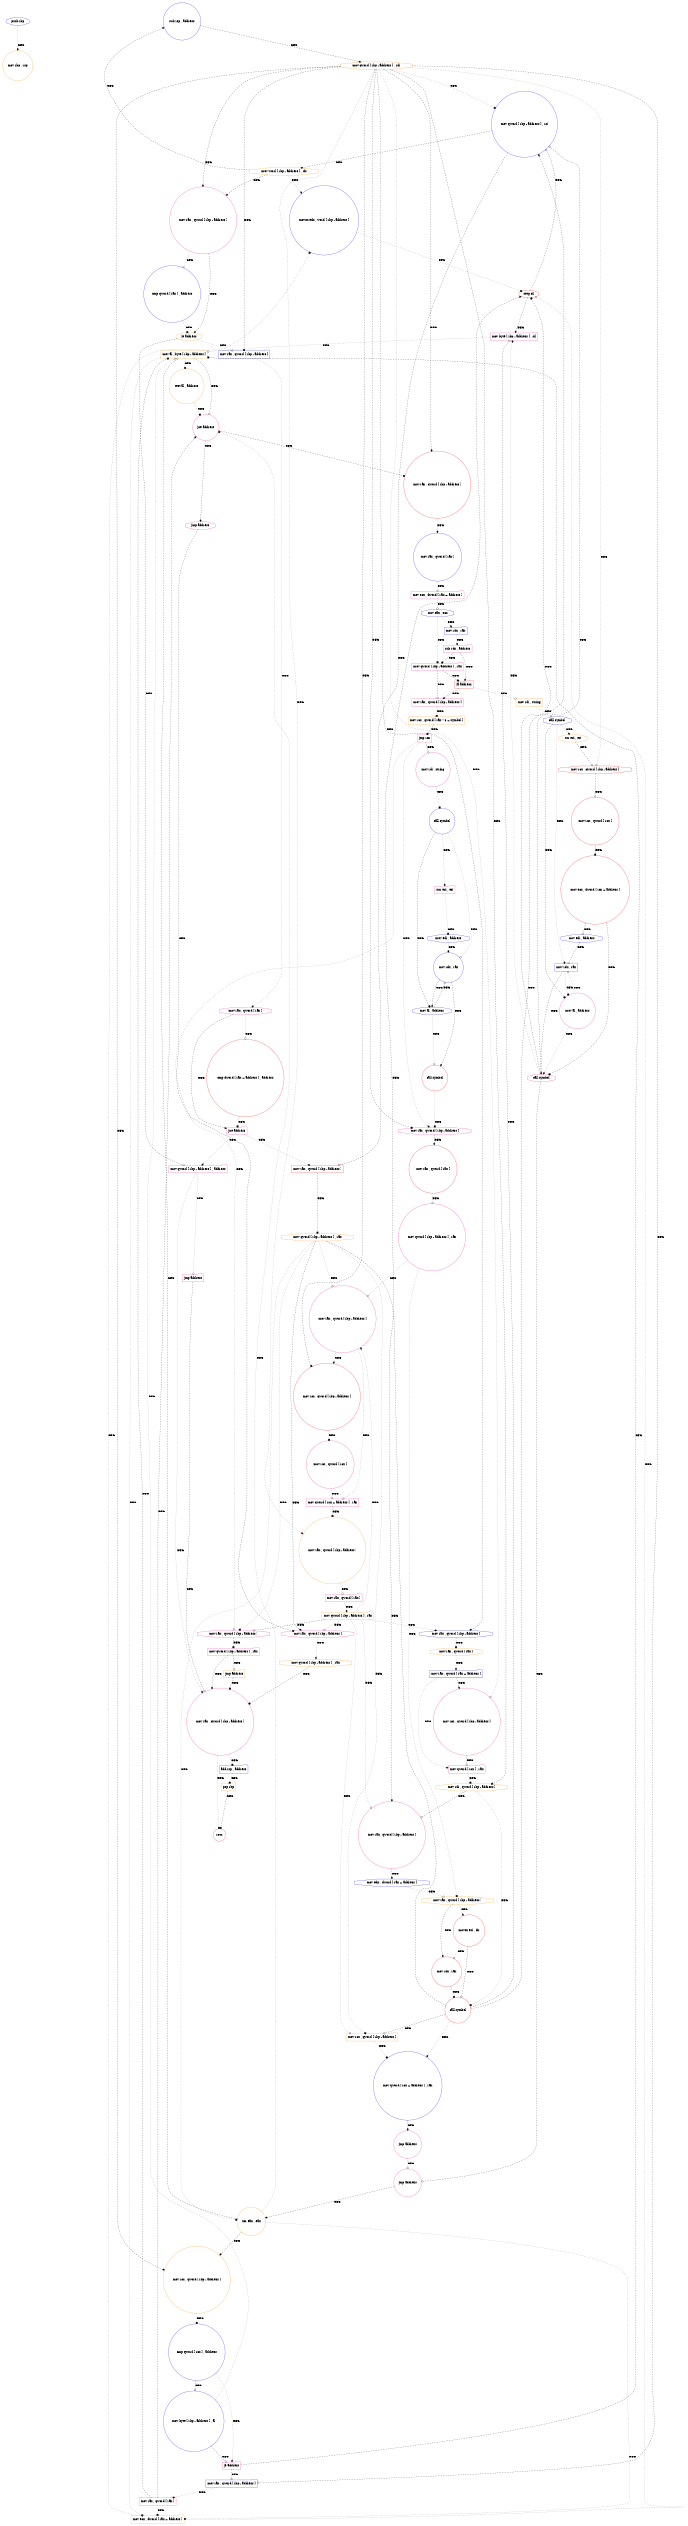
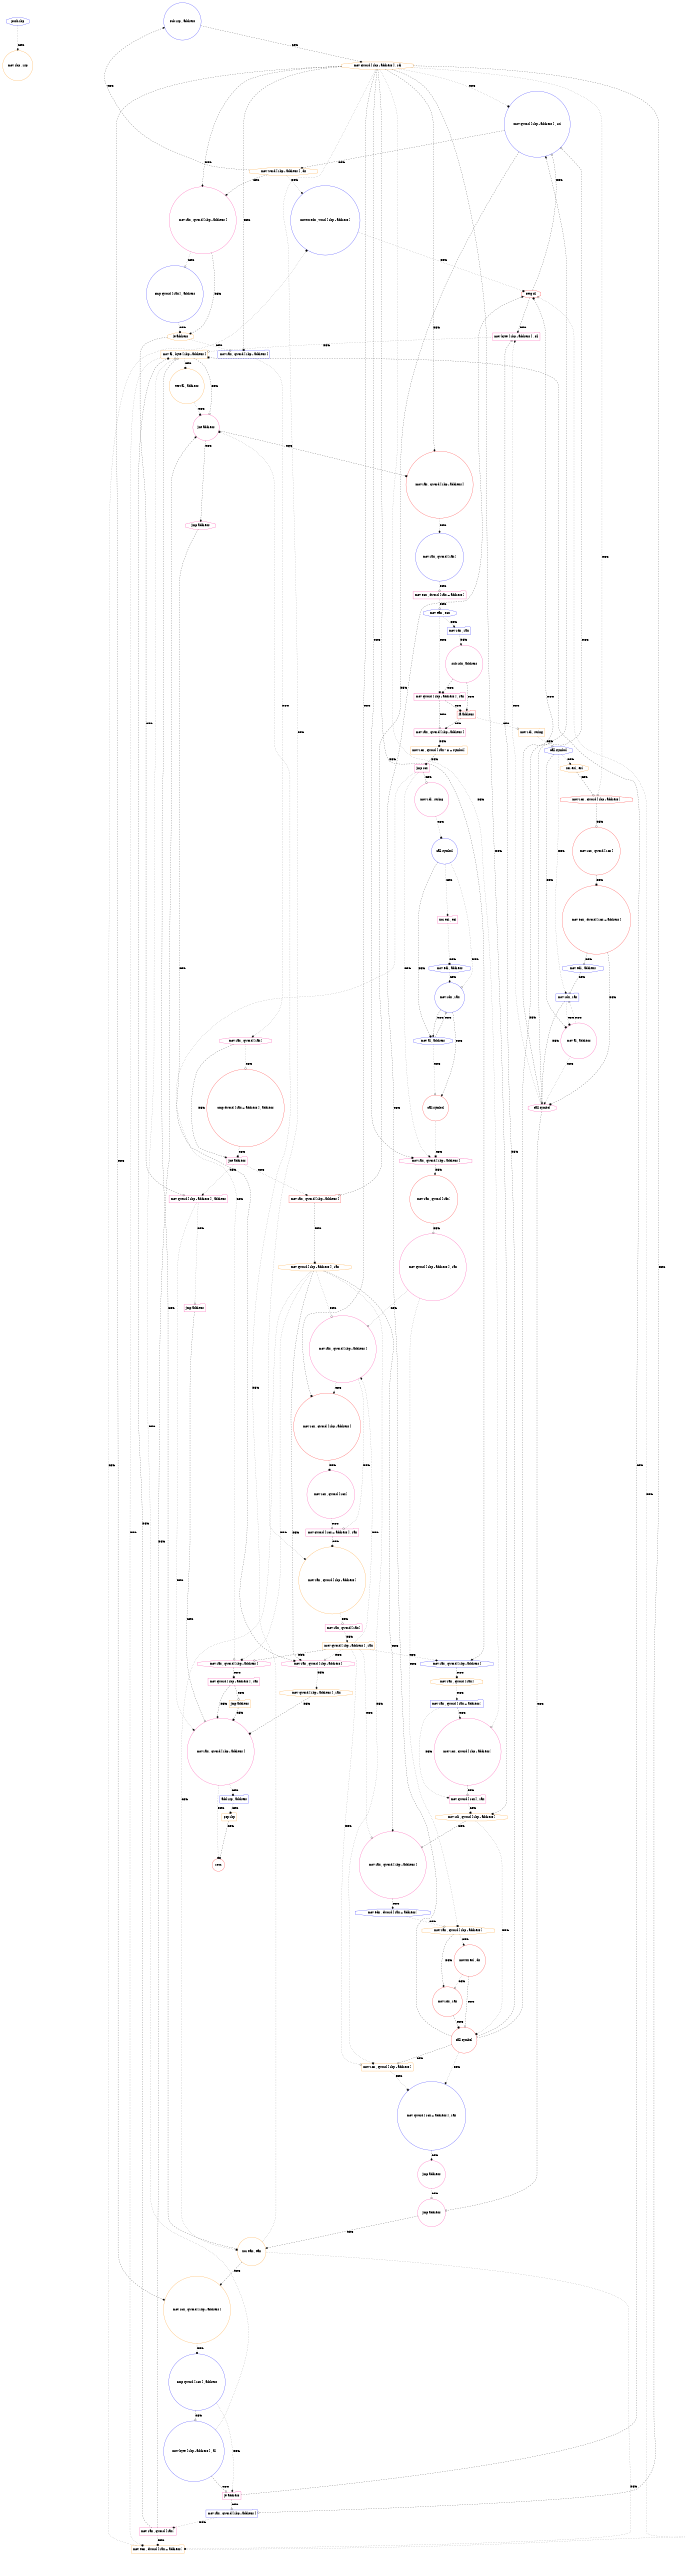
(458, 649) -> (464, 664)
